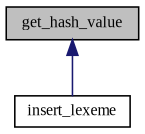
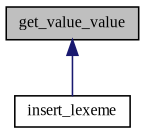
(72, 23) -> (72, 23)
